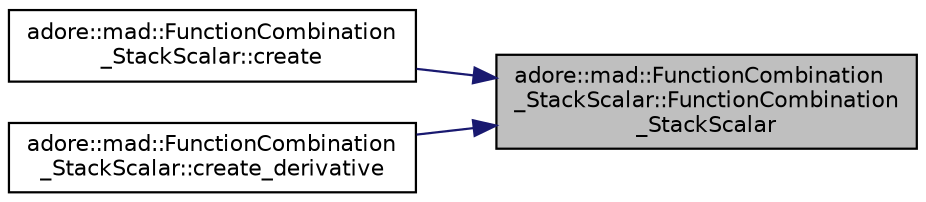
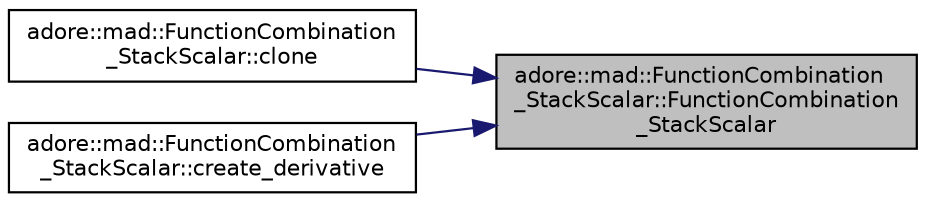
(212, 46) -> (212, 46)
